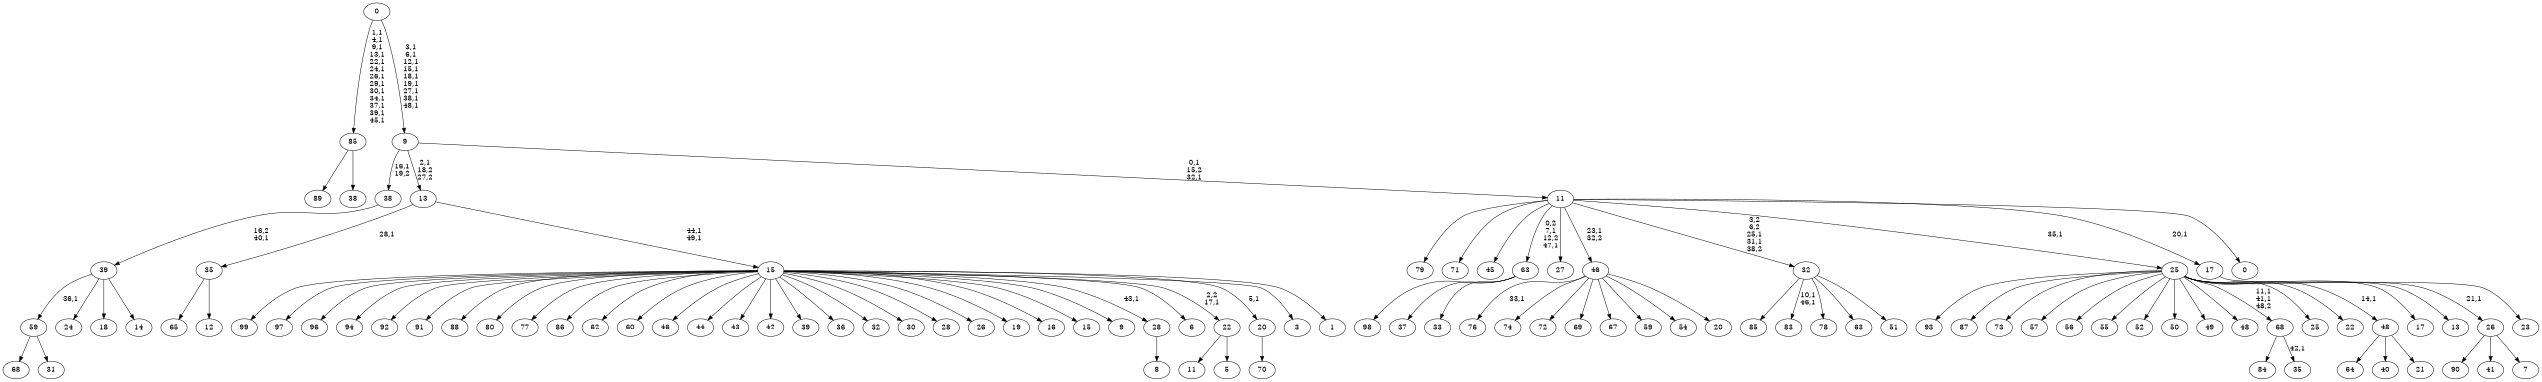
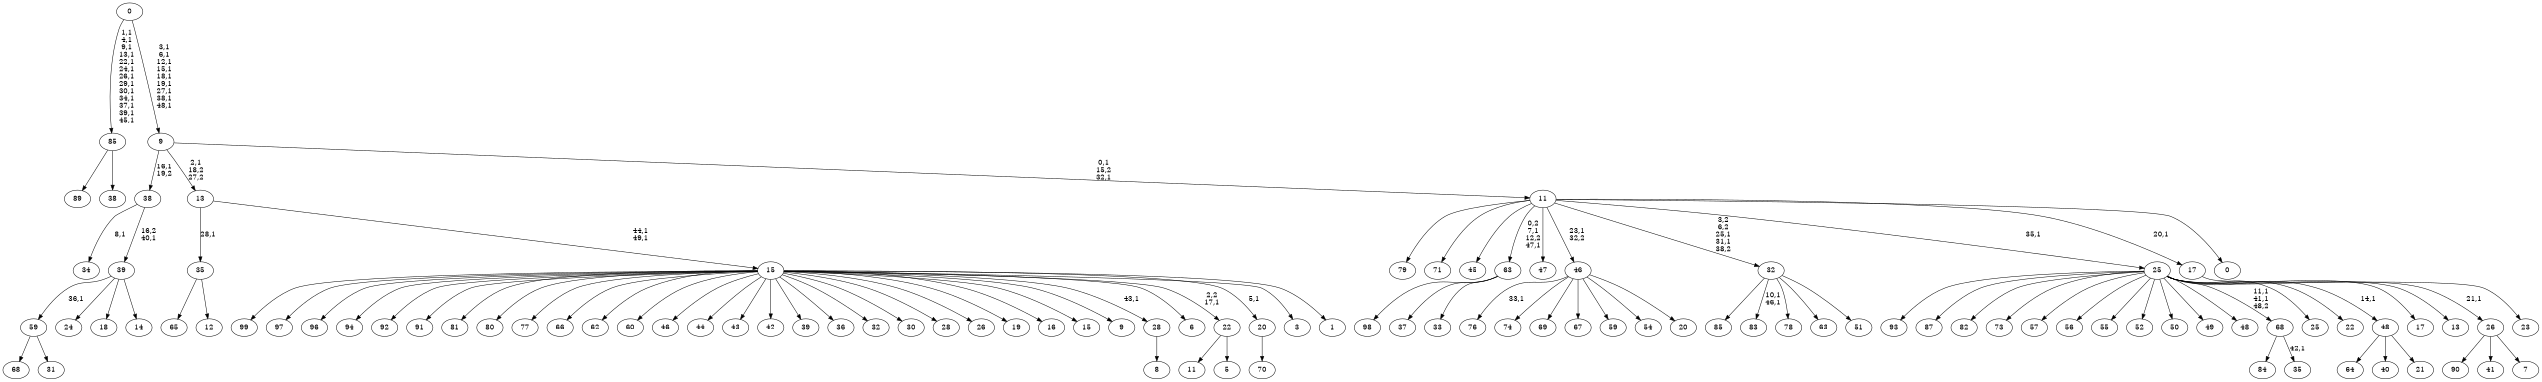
none -> (86, 271)
(1560, 271) -> (1543, 271)
(455, 328) -> (455, 328)
(560, 328) -> (560, 328)
(1543, 328) -> none
none -> (1964, 328)
